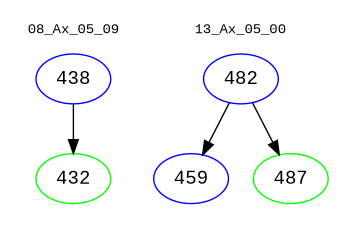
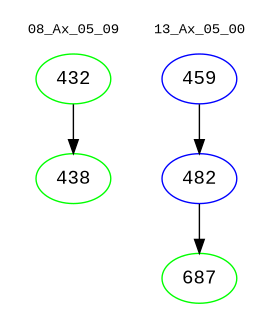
(73, 79) -> (73, 179)
(73, 122) -> (73, 122)
(219, 123) -> (199, 122)
(291, 179) -> (199, 278)
